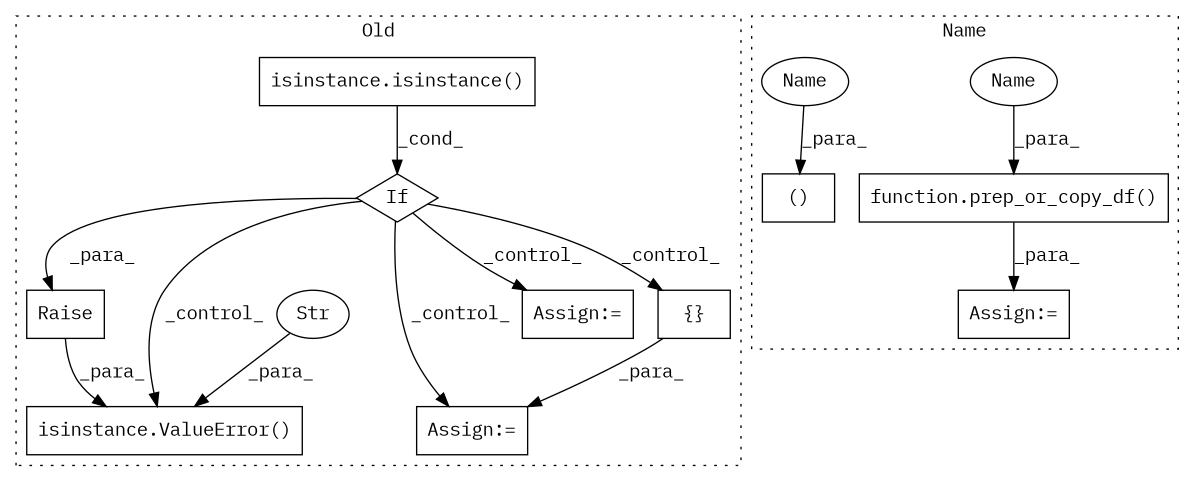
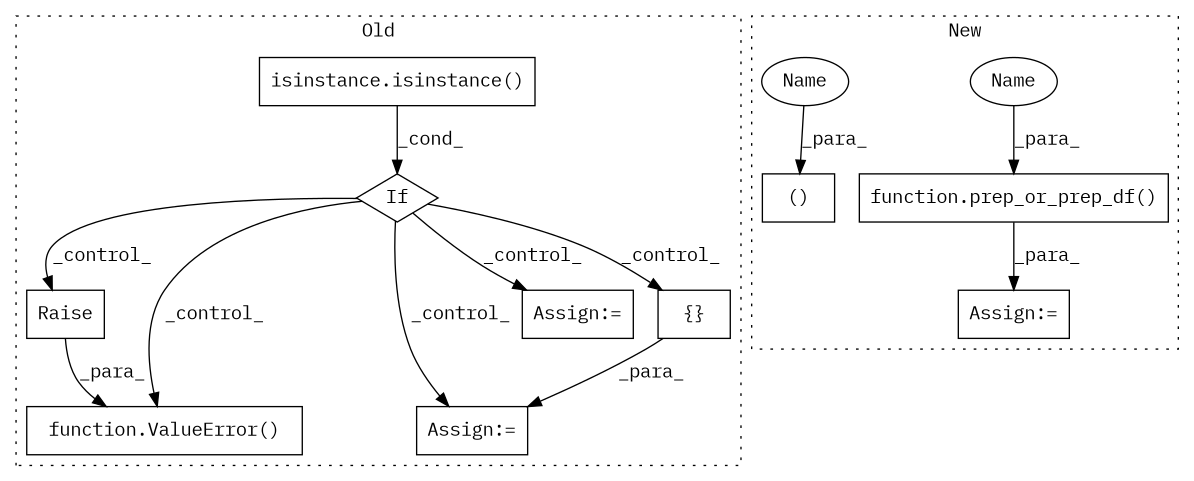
(965, 31) -> (965, 31)
(1014, 198) -> (1014, 198)
(102, 256) -> (102, 256)
(313, 314) -> none
(165, 431) -> (165, 431)
